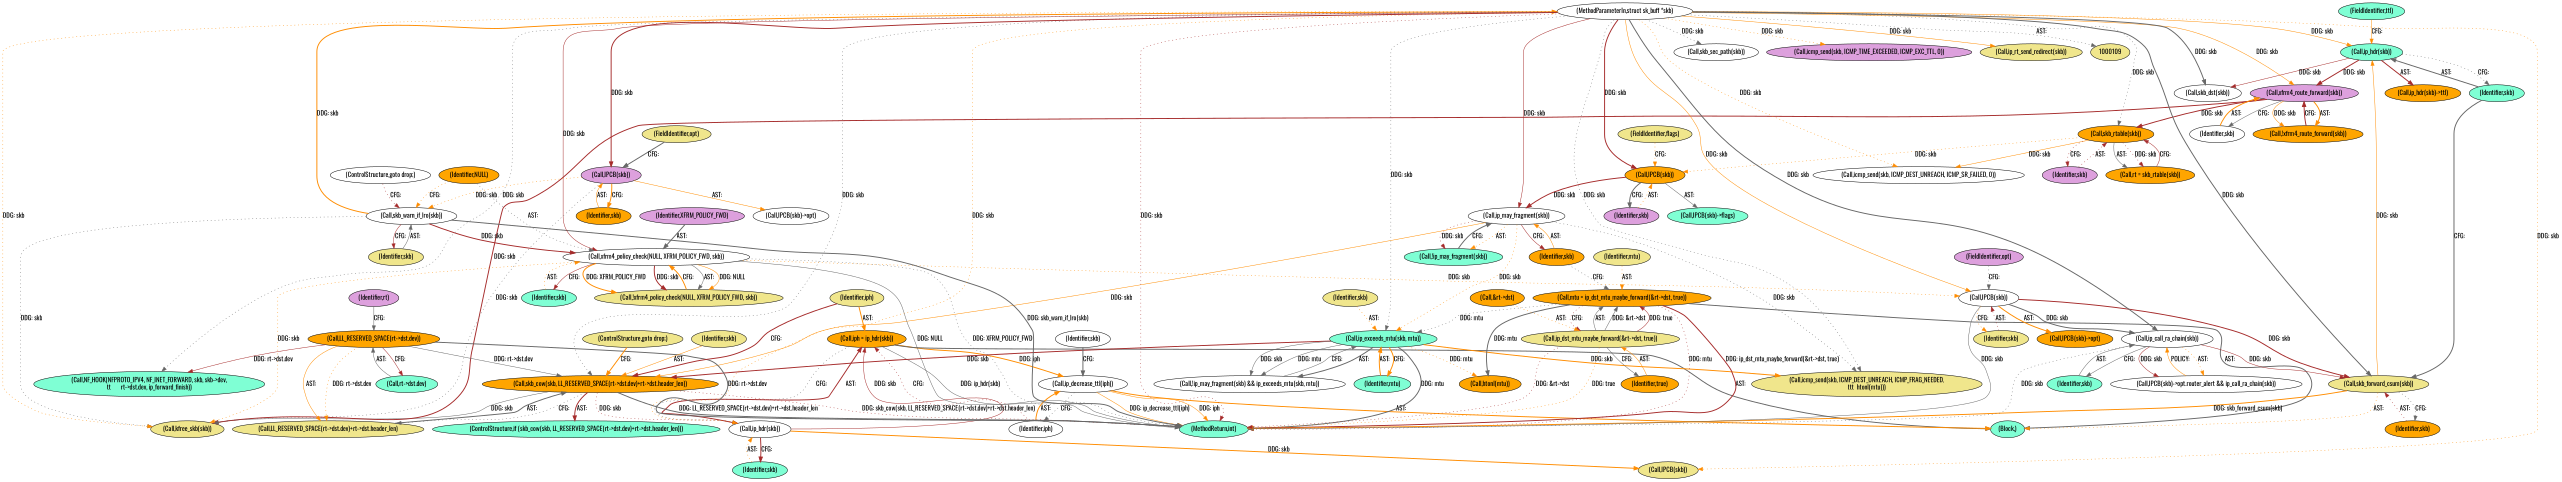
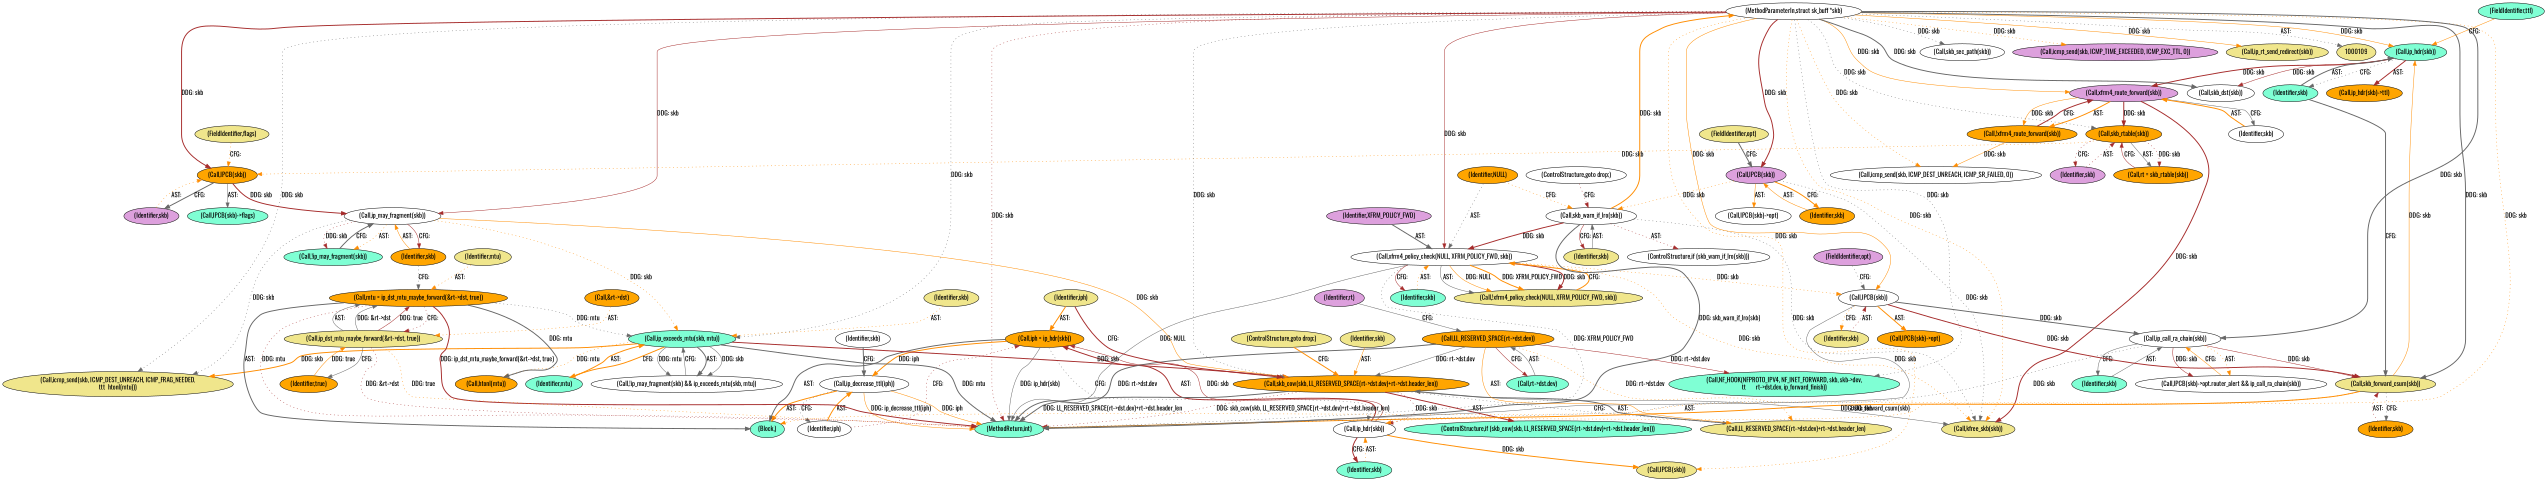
(2025, 153) -> (1981, 153)
none -> (1699, 257)
(1645, 359) -> (344, 359)
(2181, 359) -> (2212, 359)
